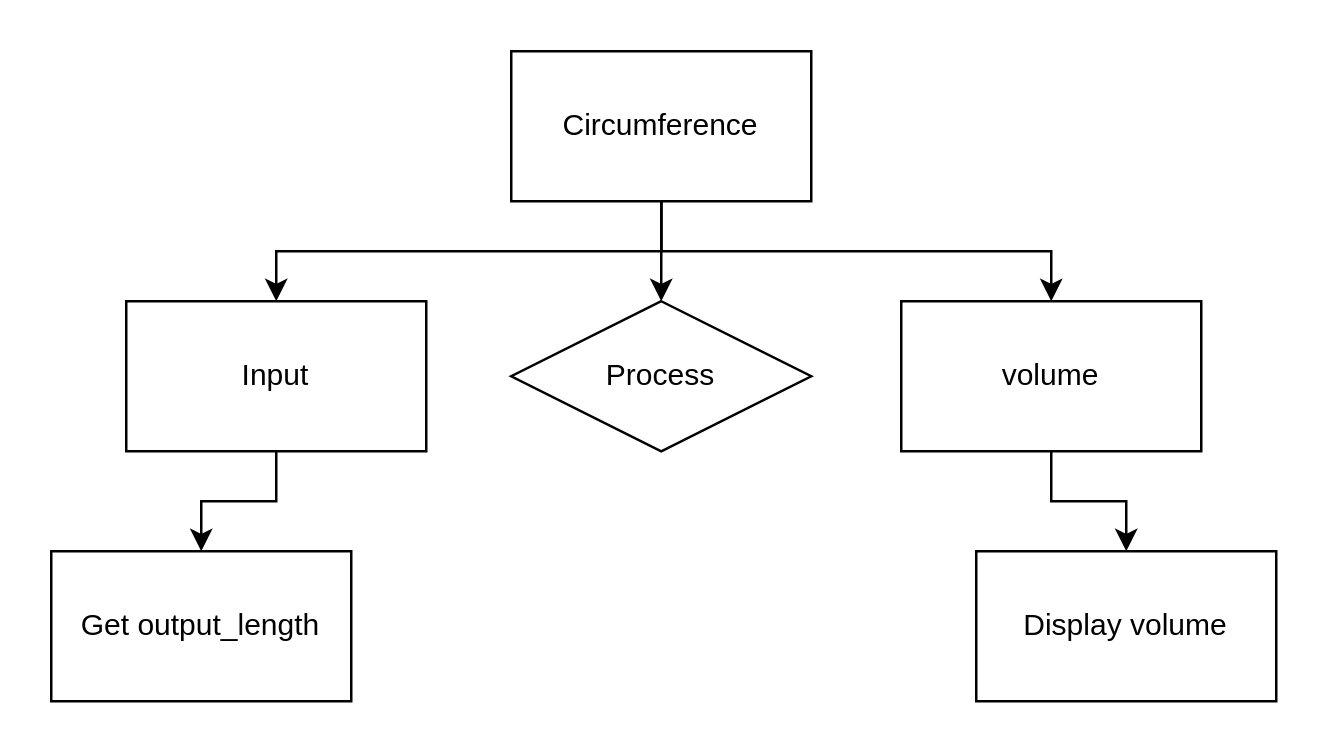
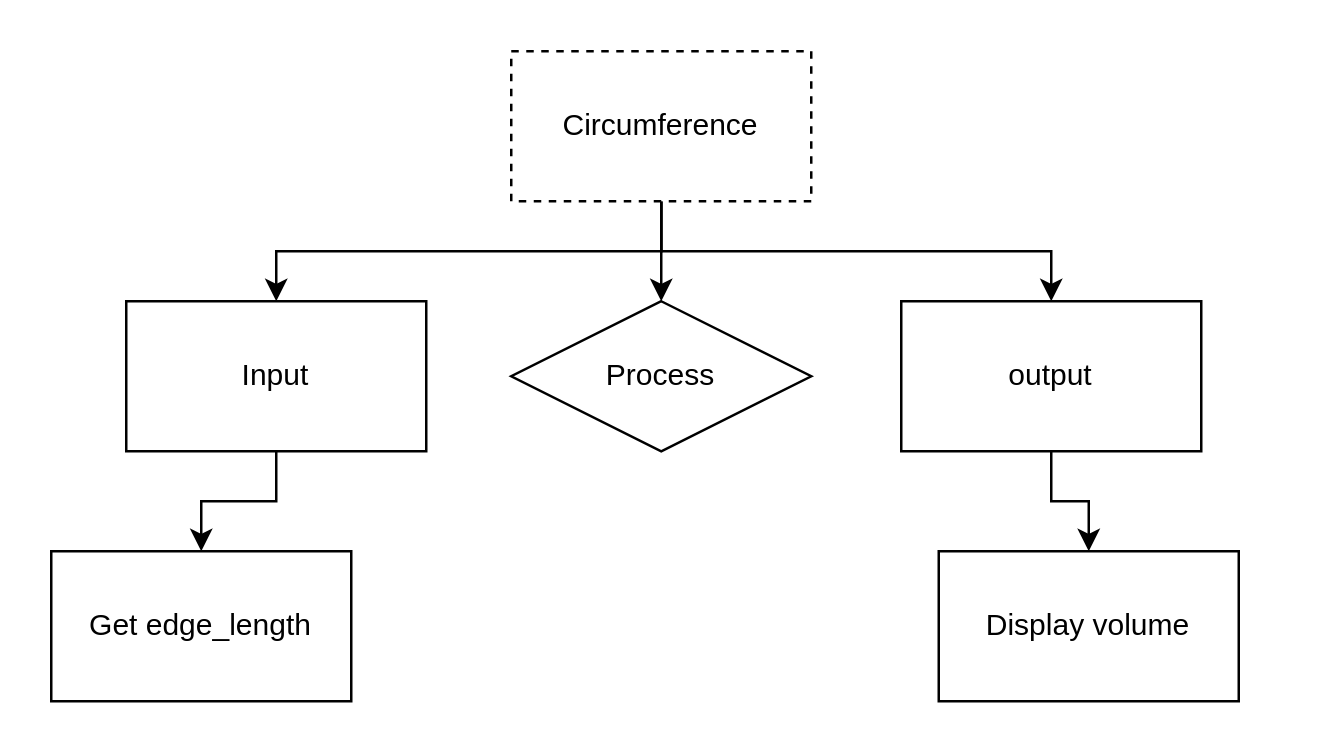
(661, 126) -> (661, 126)
(1051, 376) -> (1051, 376)
(201, 626) -> (201, 626)
(1126, 626) -> (1089, 626)
